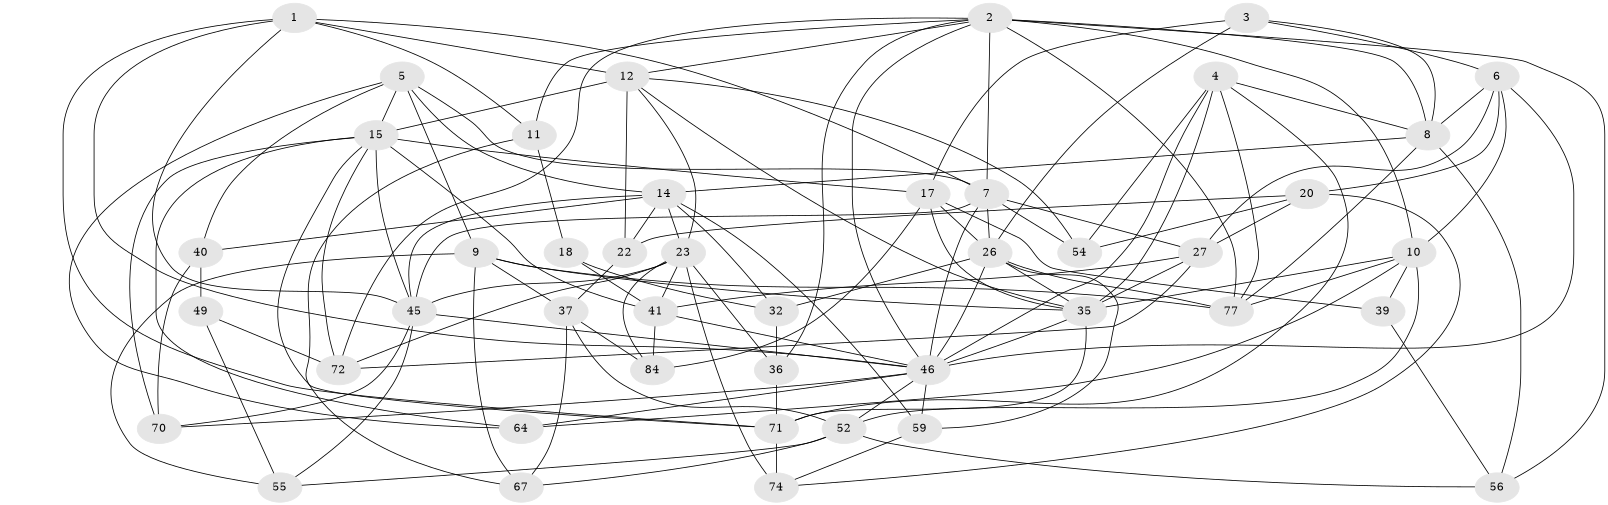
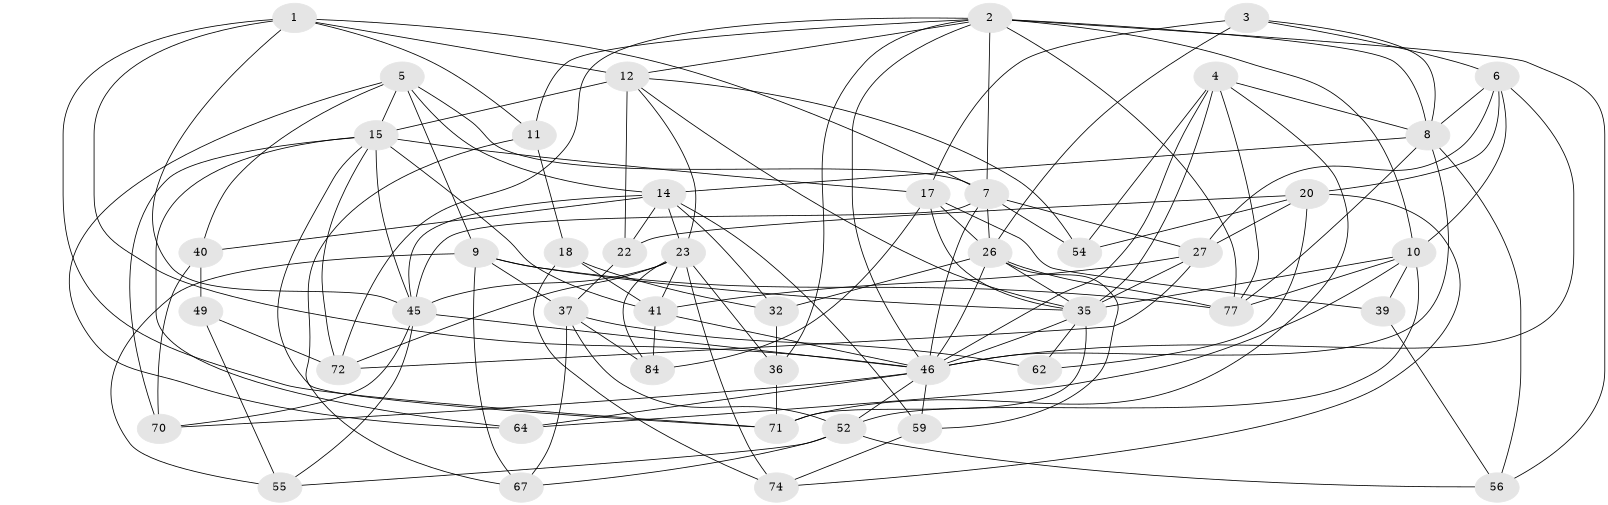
none -> (1277, 354)
none -> (1040, 370)
(776, 458) -> (601, 394)
